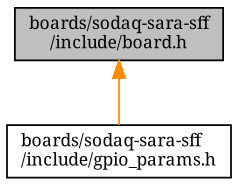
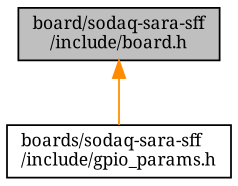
(119, 34) -> (119, 34)
